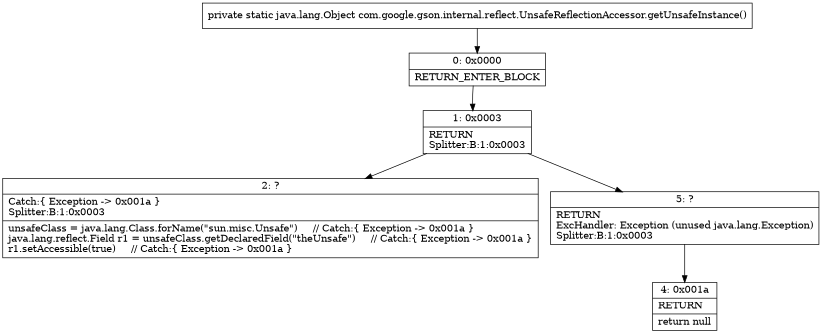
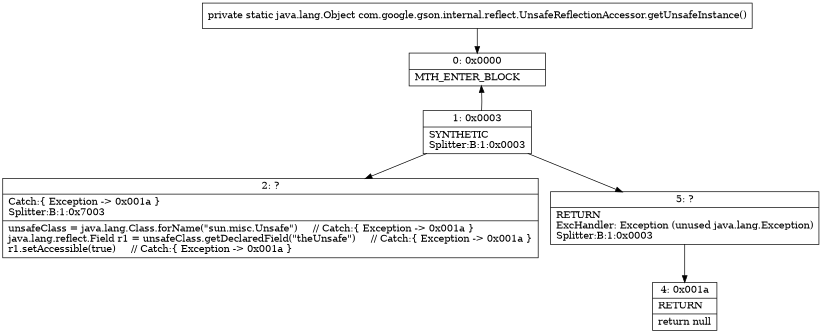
(477, 77) -> (467, 77)
(473, 95) -> (482, 102)
(451, 135) -> (459, 135)
(57, 212) -> (57, 212)
